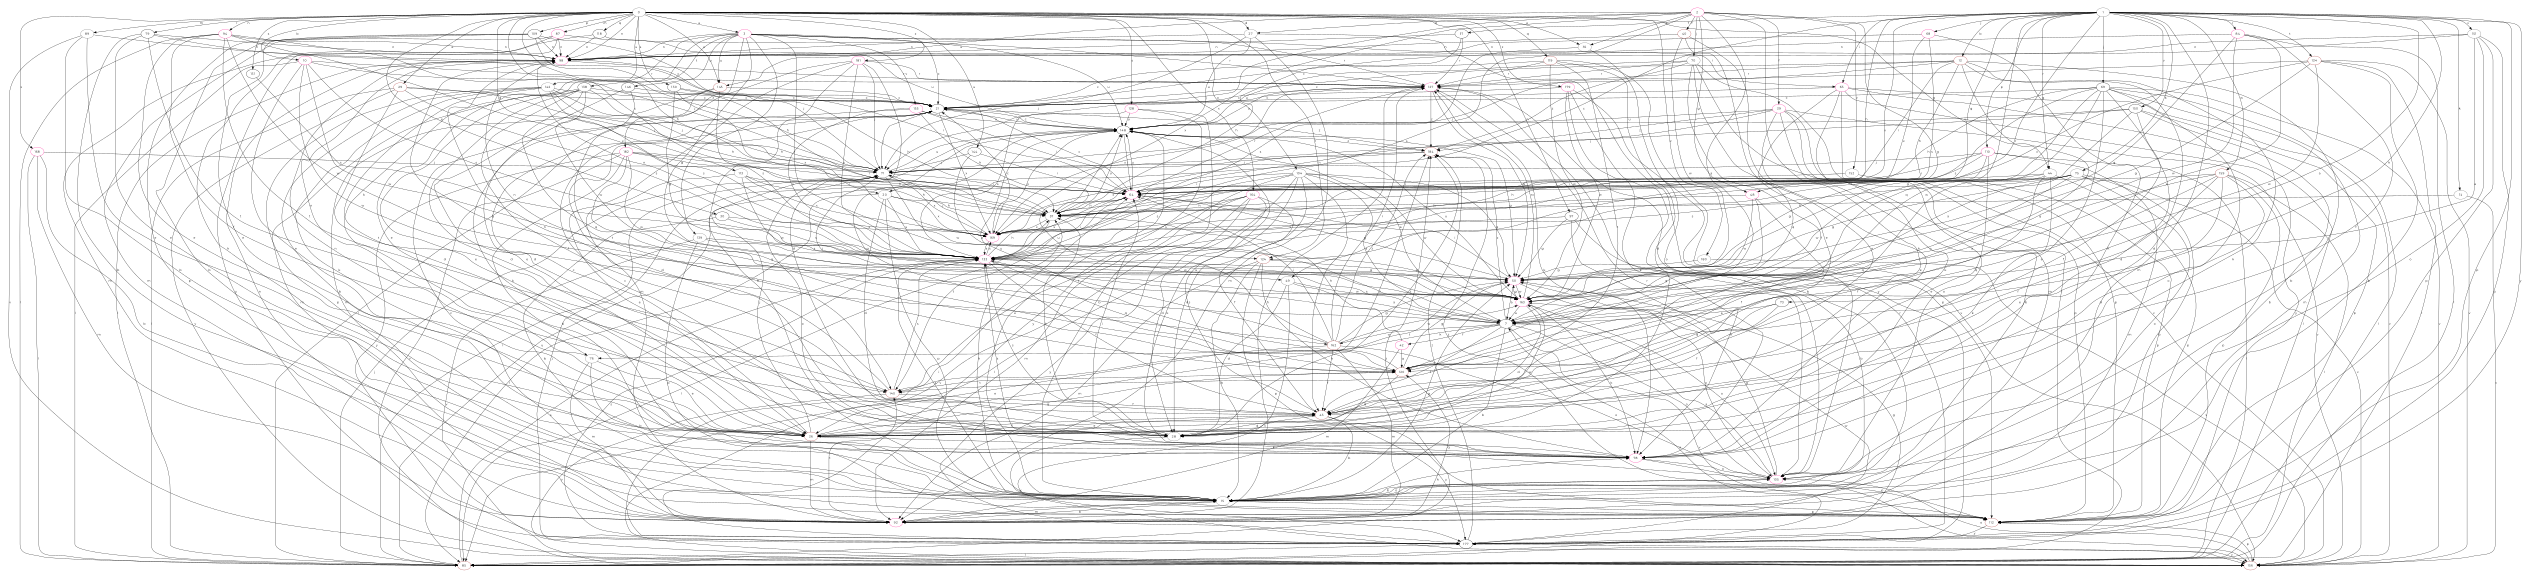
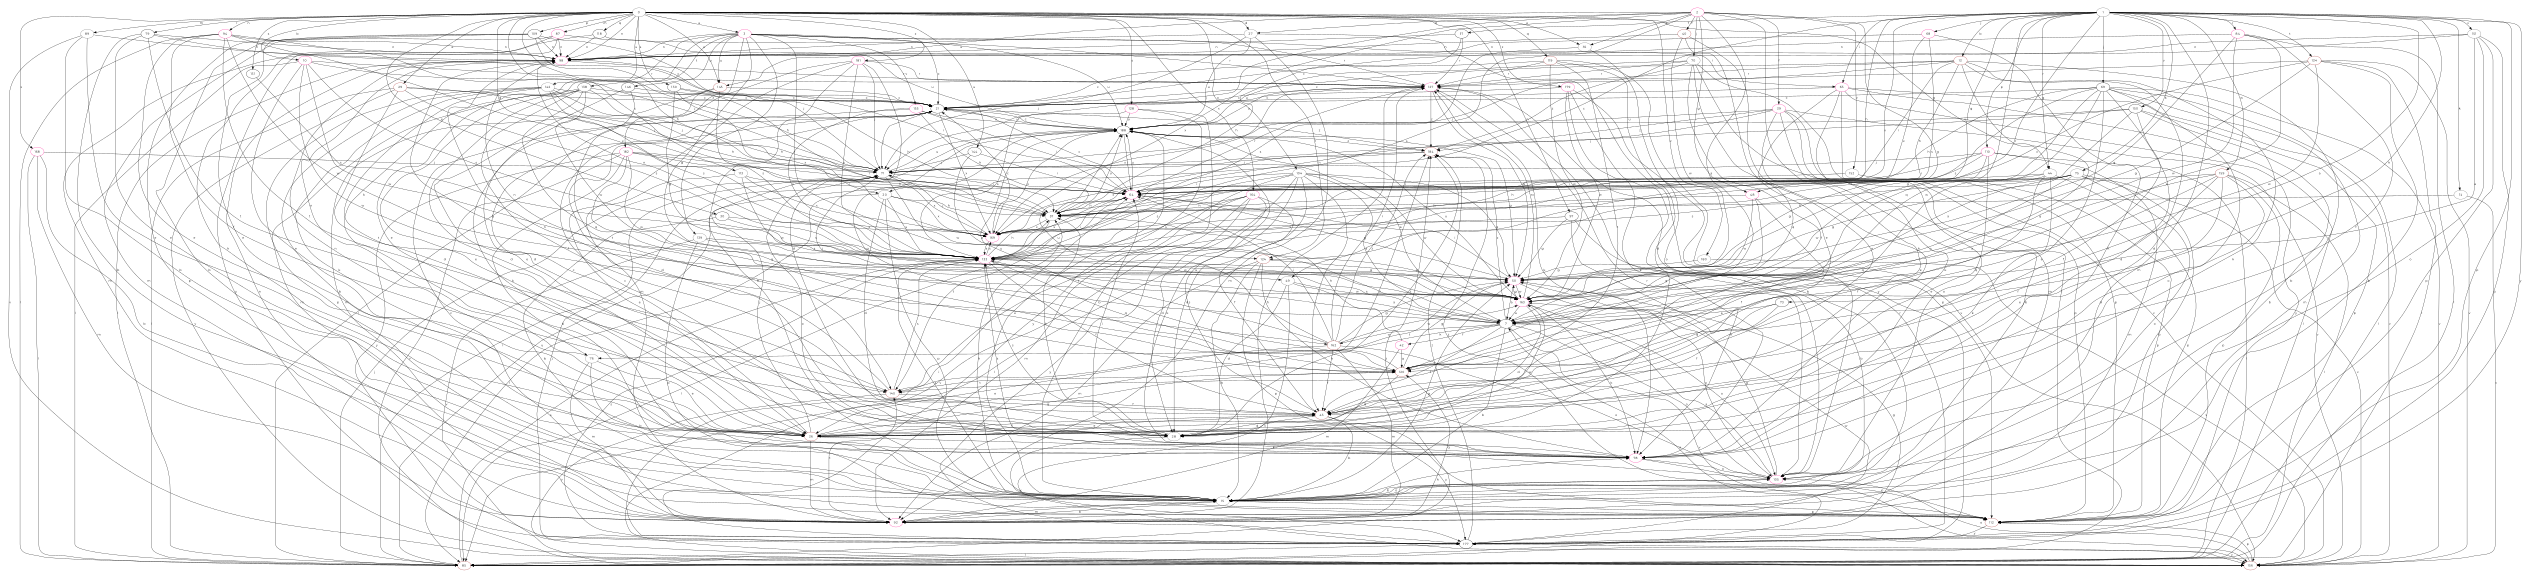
(1123, 130) -> (1123, 130)
(902, 192) -> none
